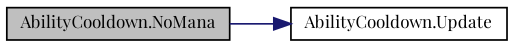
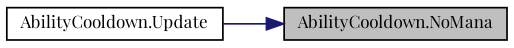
(252, 24) -> (244, 24)
